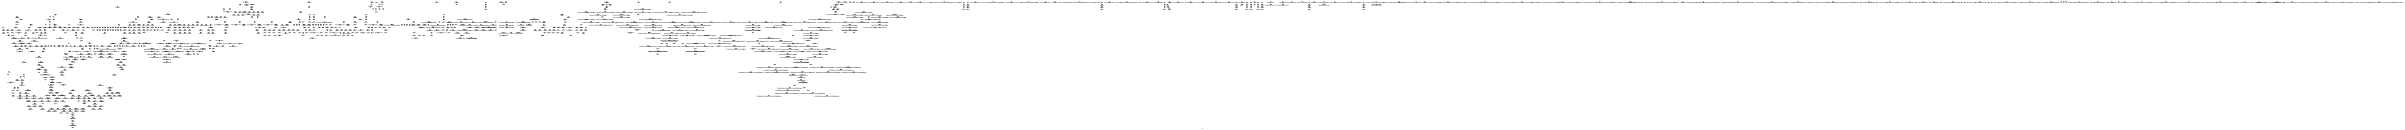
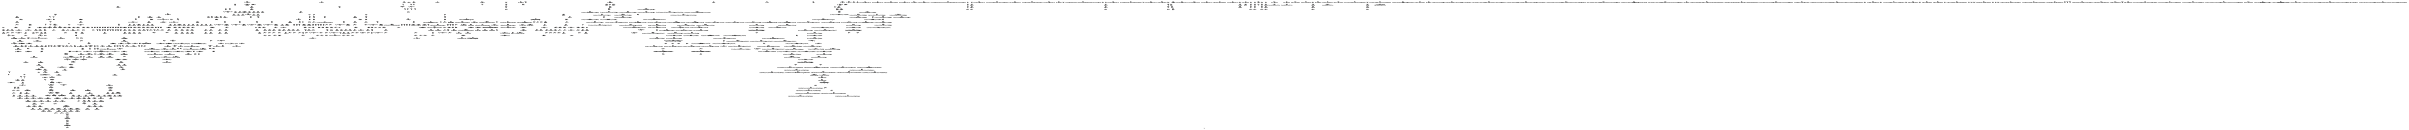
(1236, 9) -> none
